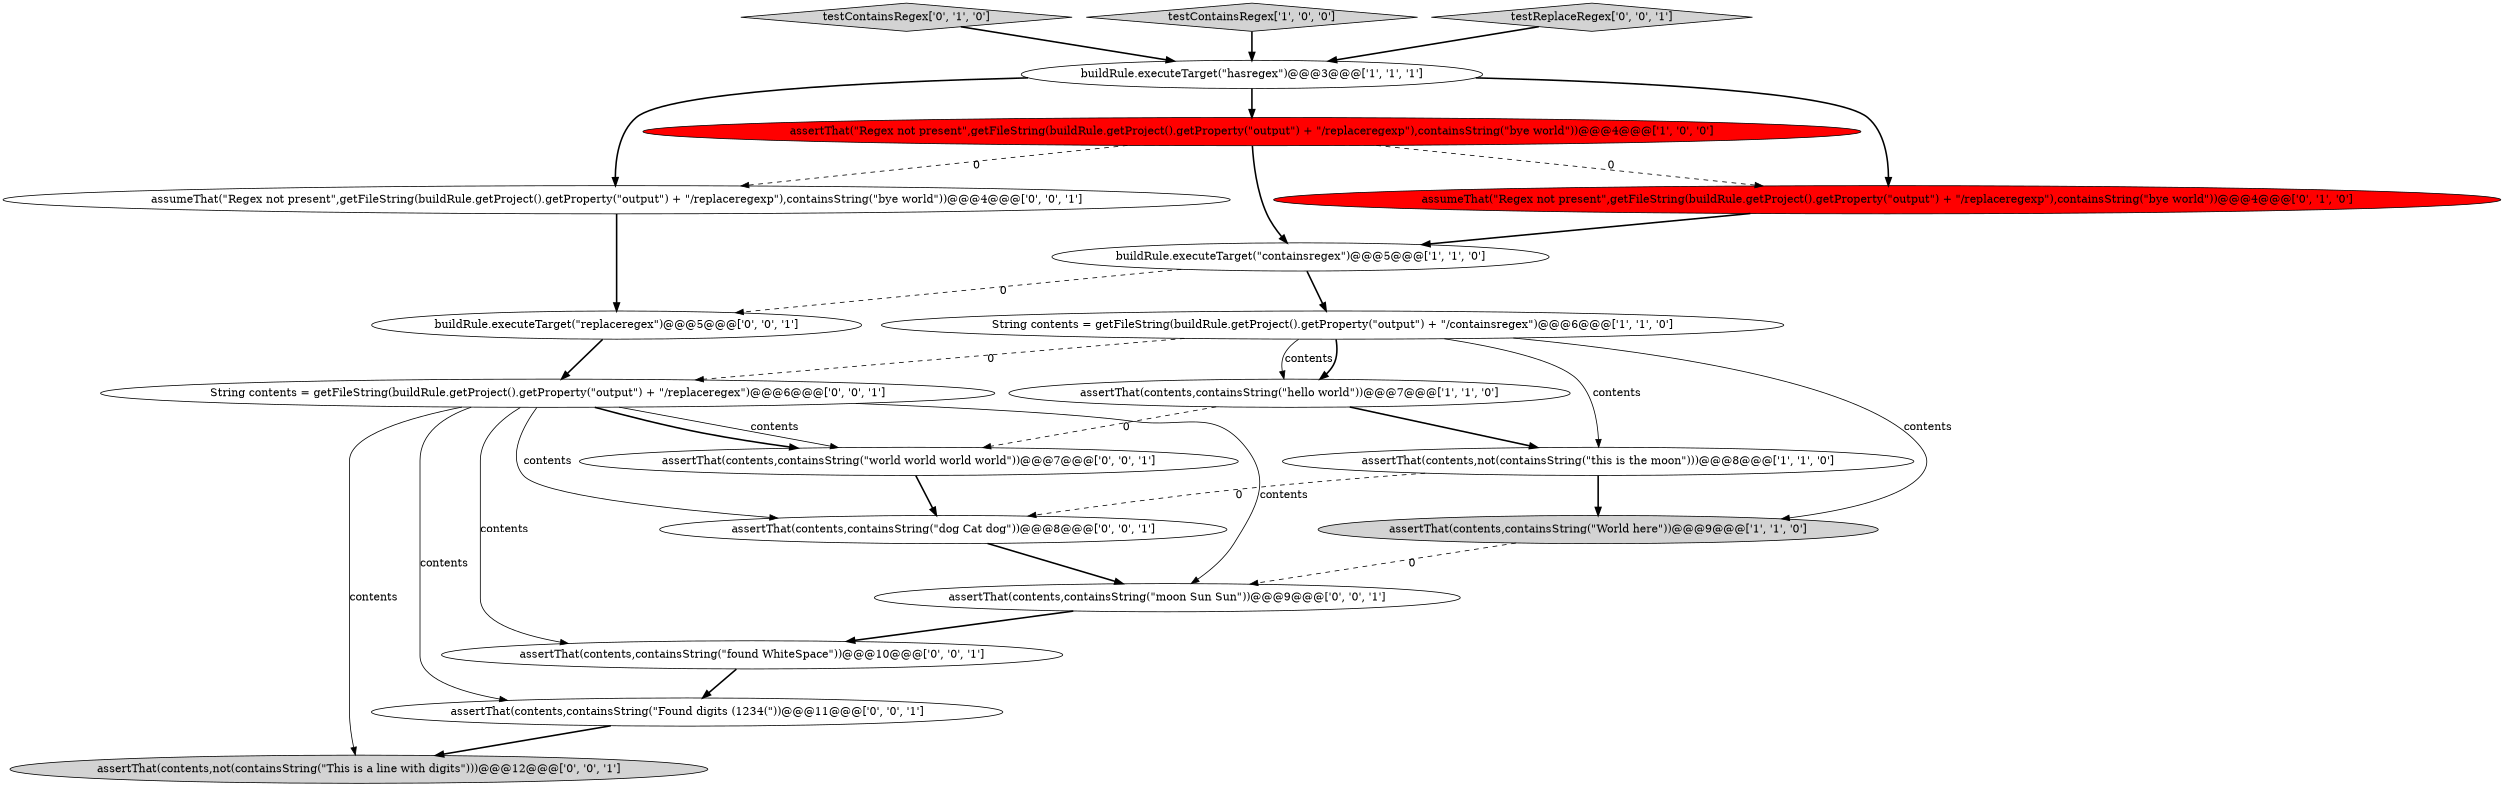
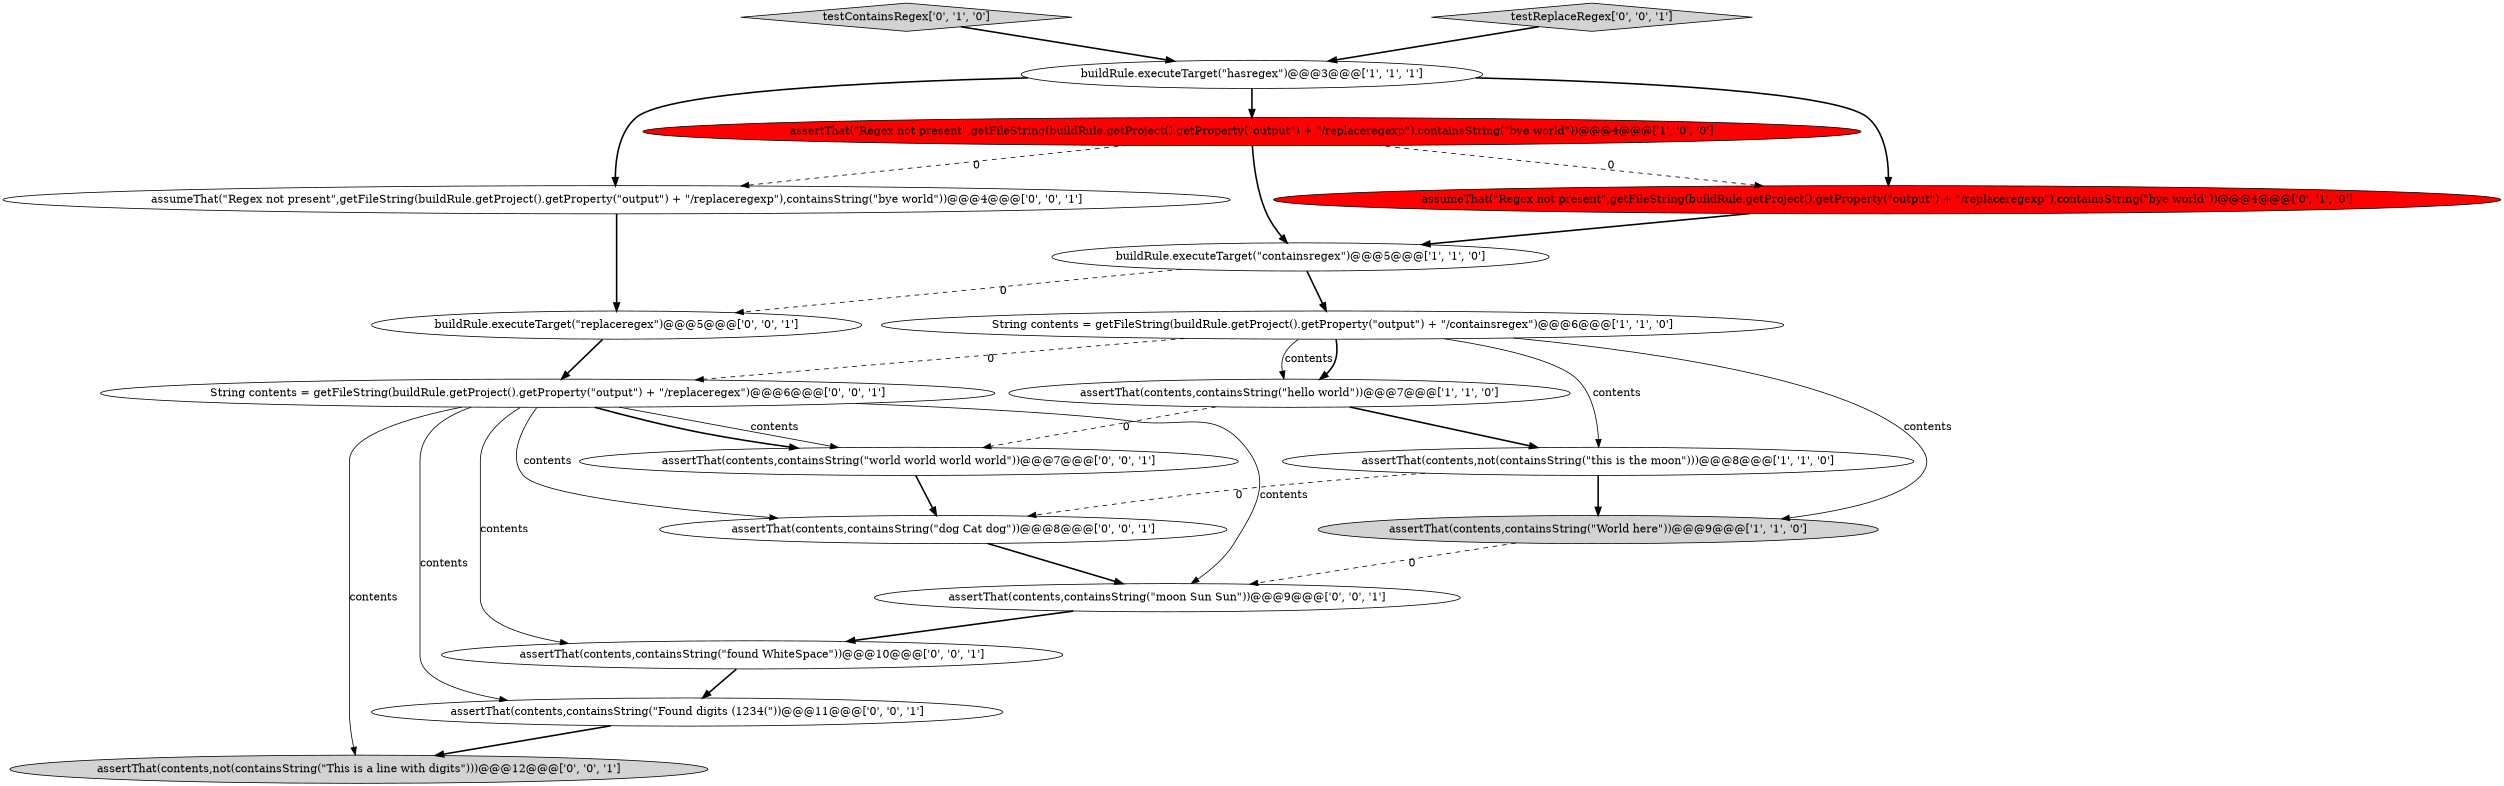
(1252, 17) -> none
